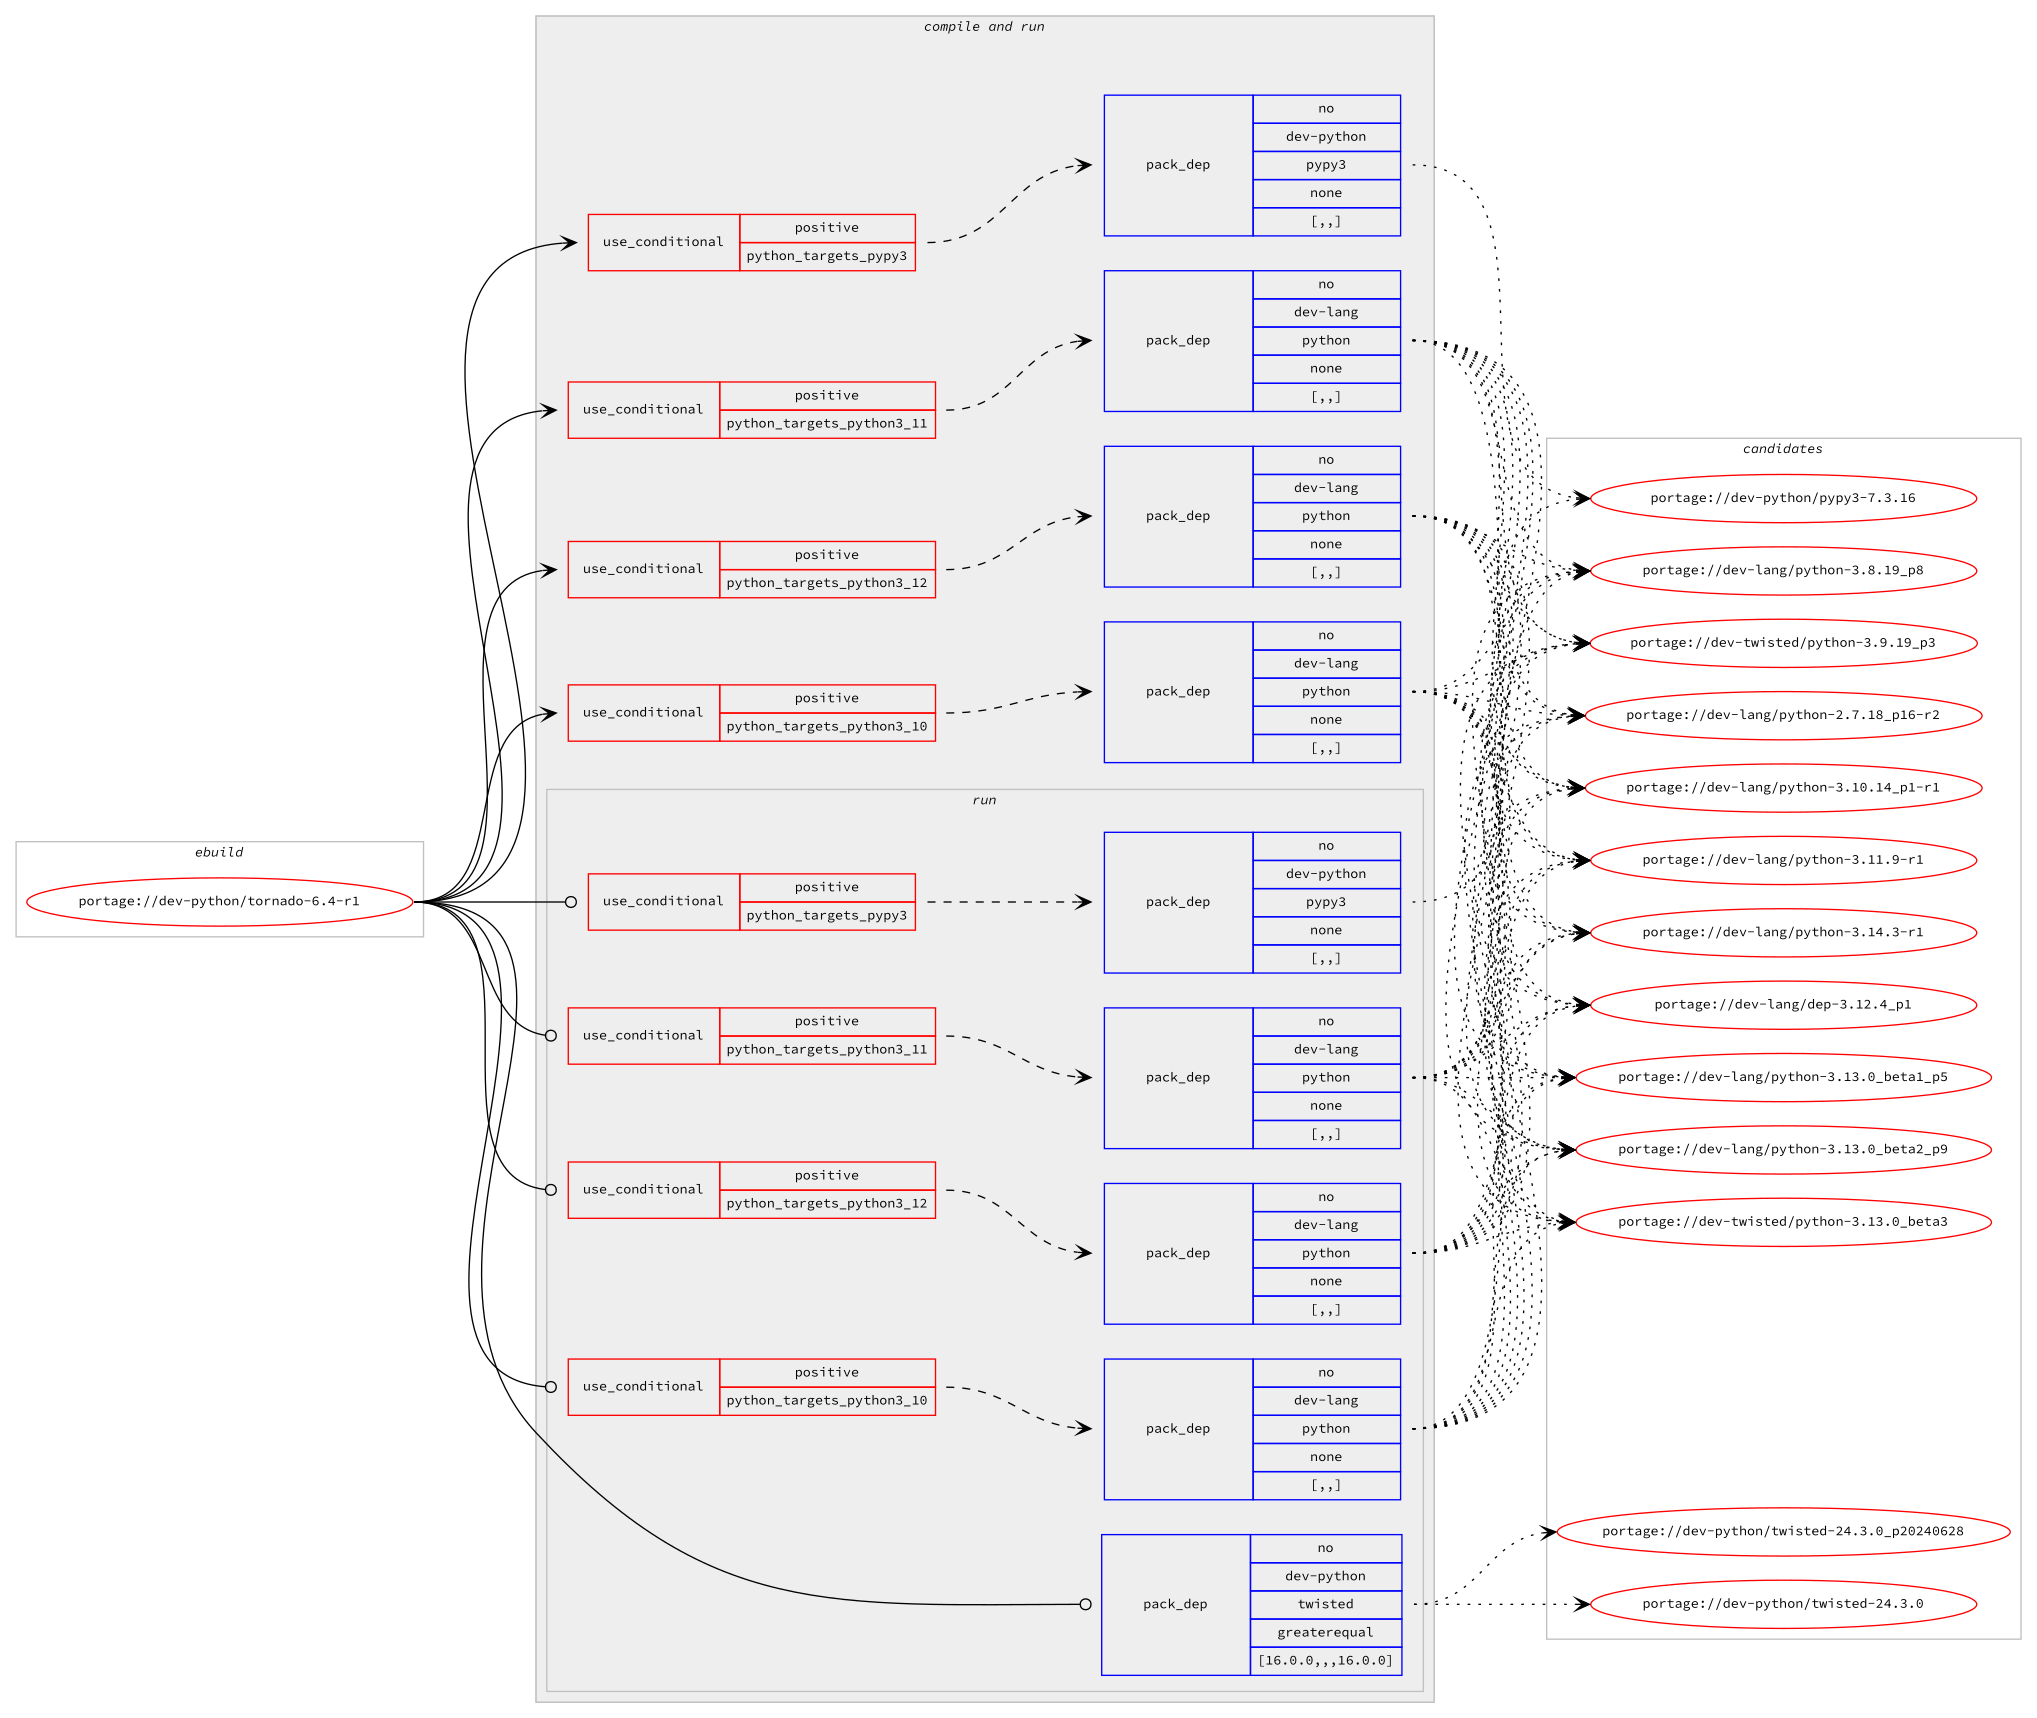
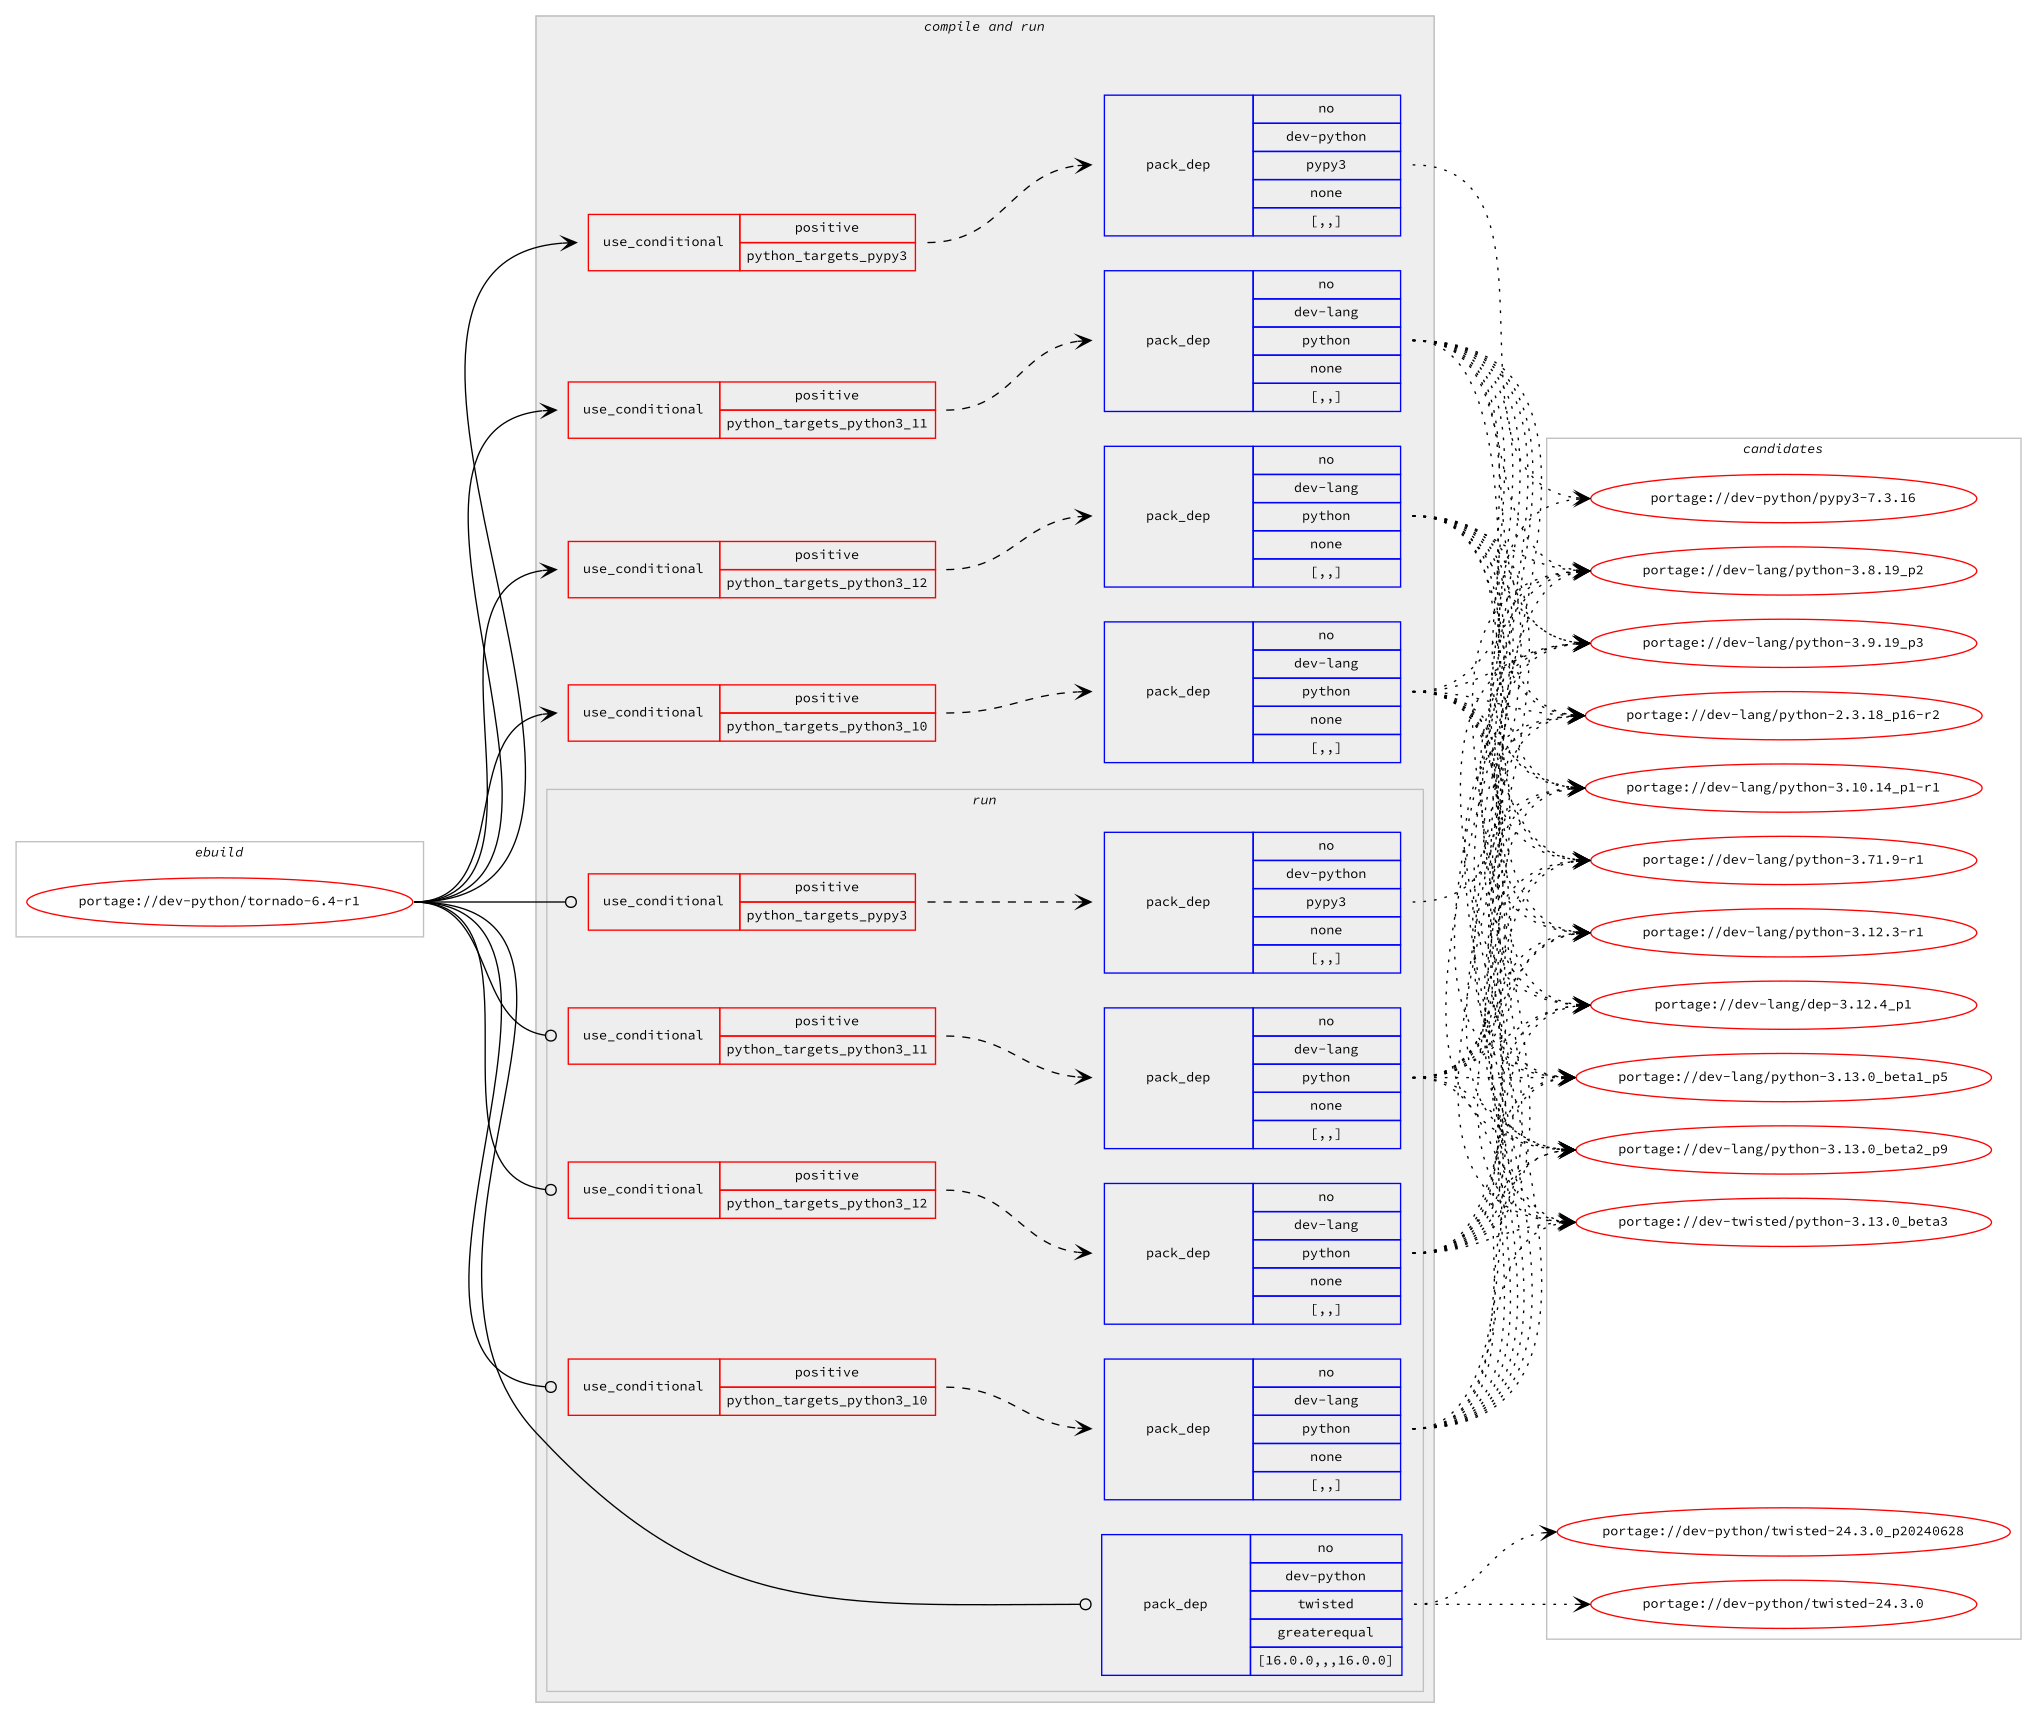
(1784, 571) -> (1784, 571)
(1784, 643) -> (1784, 643)
(1784, 716) -> (1784, 716)
(1784, 860) -> (1784, 860)
(1784, 933) -> (1784, 933)
